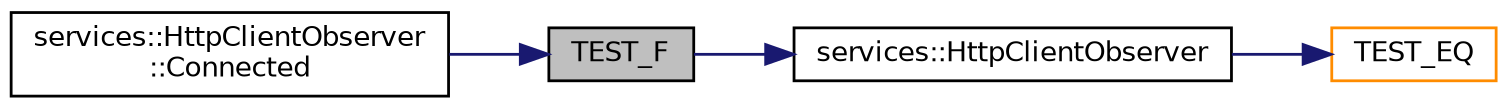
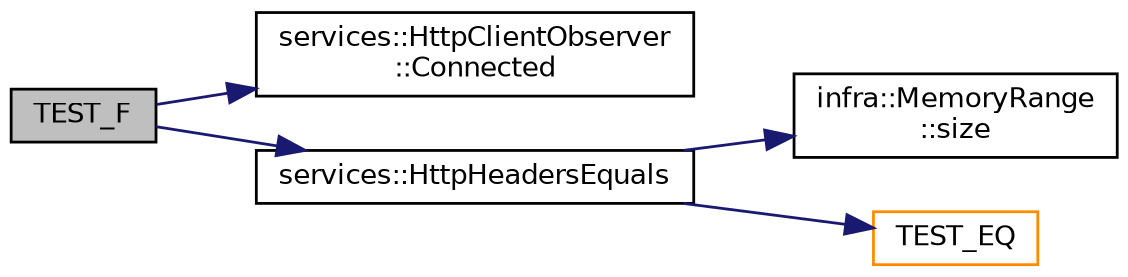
(485, 54) -> (192, 99)
(1013, 54) -> (475, 177)
none -> (956, 116)
